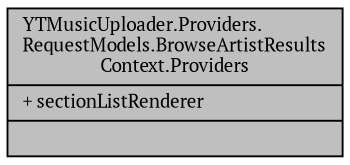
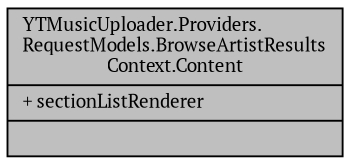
(175, 66) -> (175, 66)
